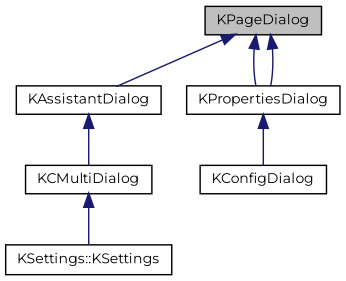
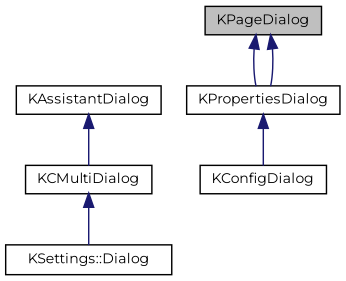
(169, 63) -> none
(89, 260) -> (89, 260)
